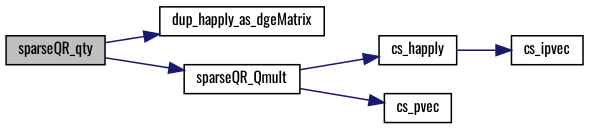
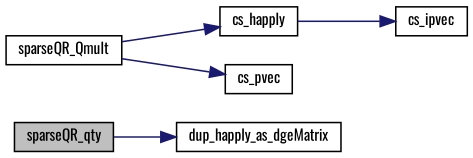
(137, 63) -> none
